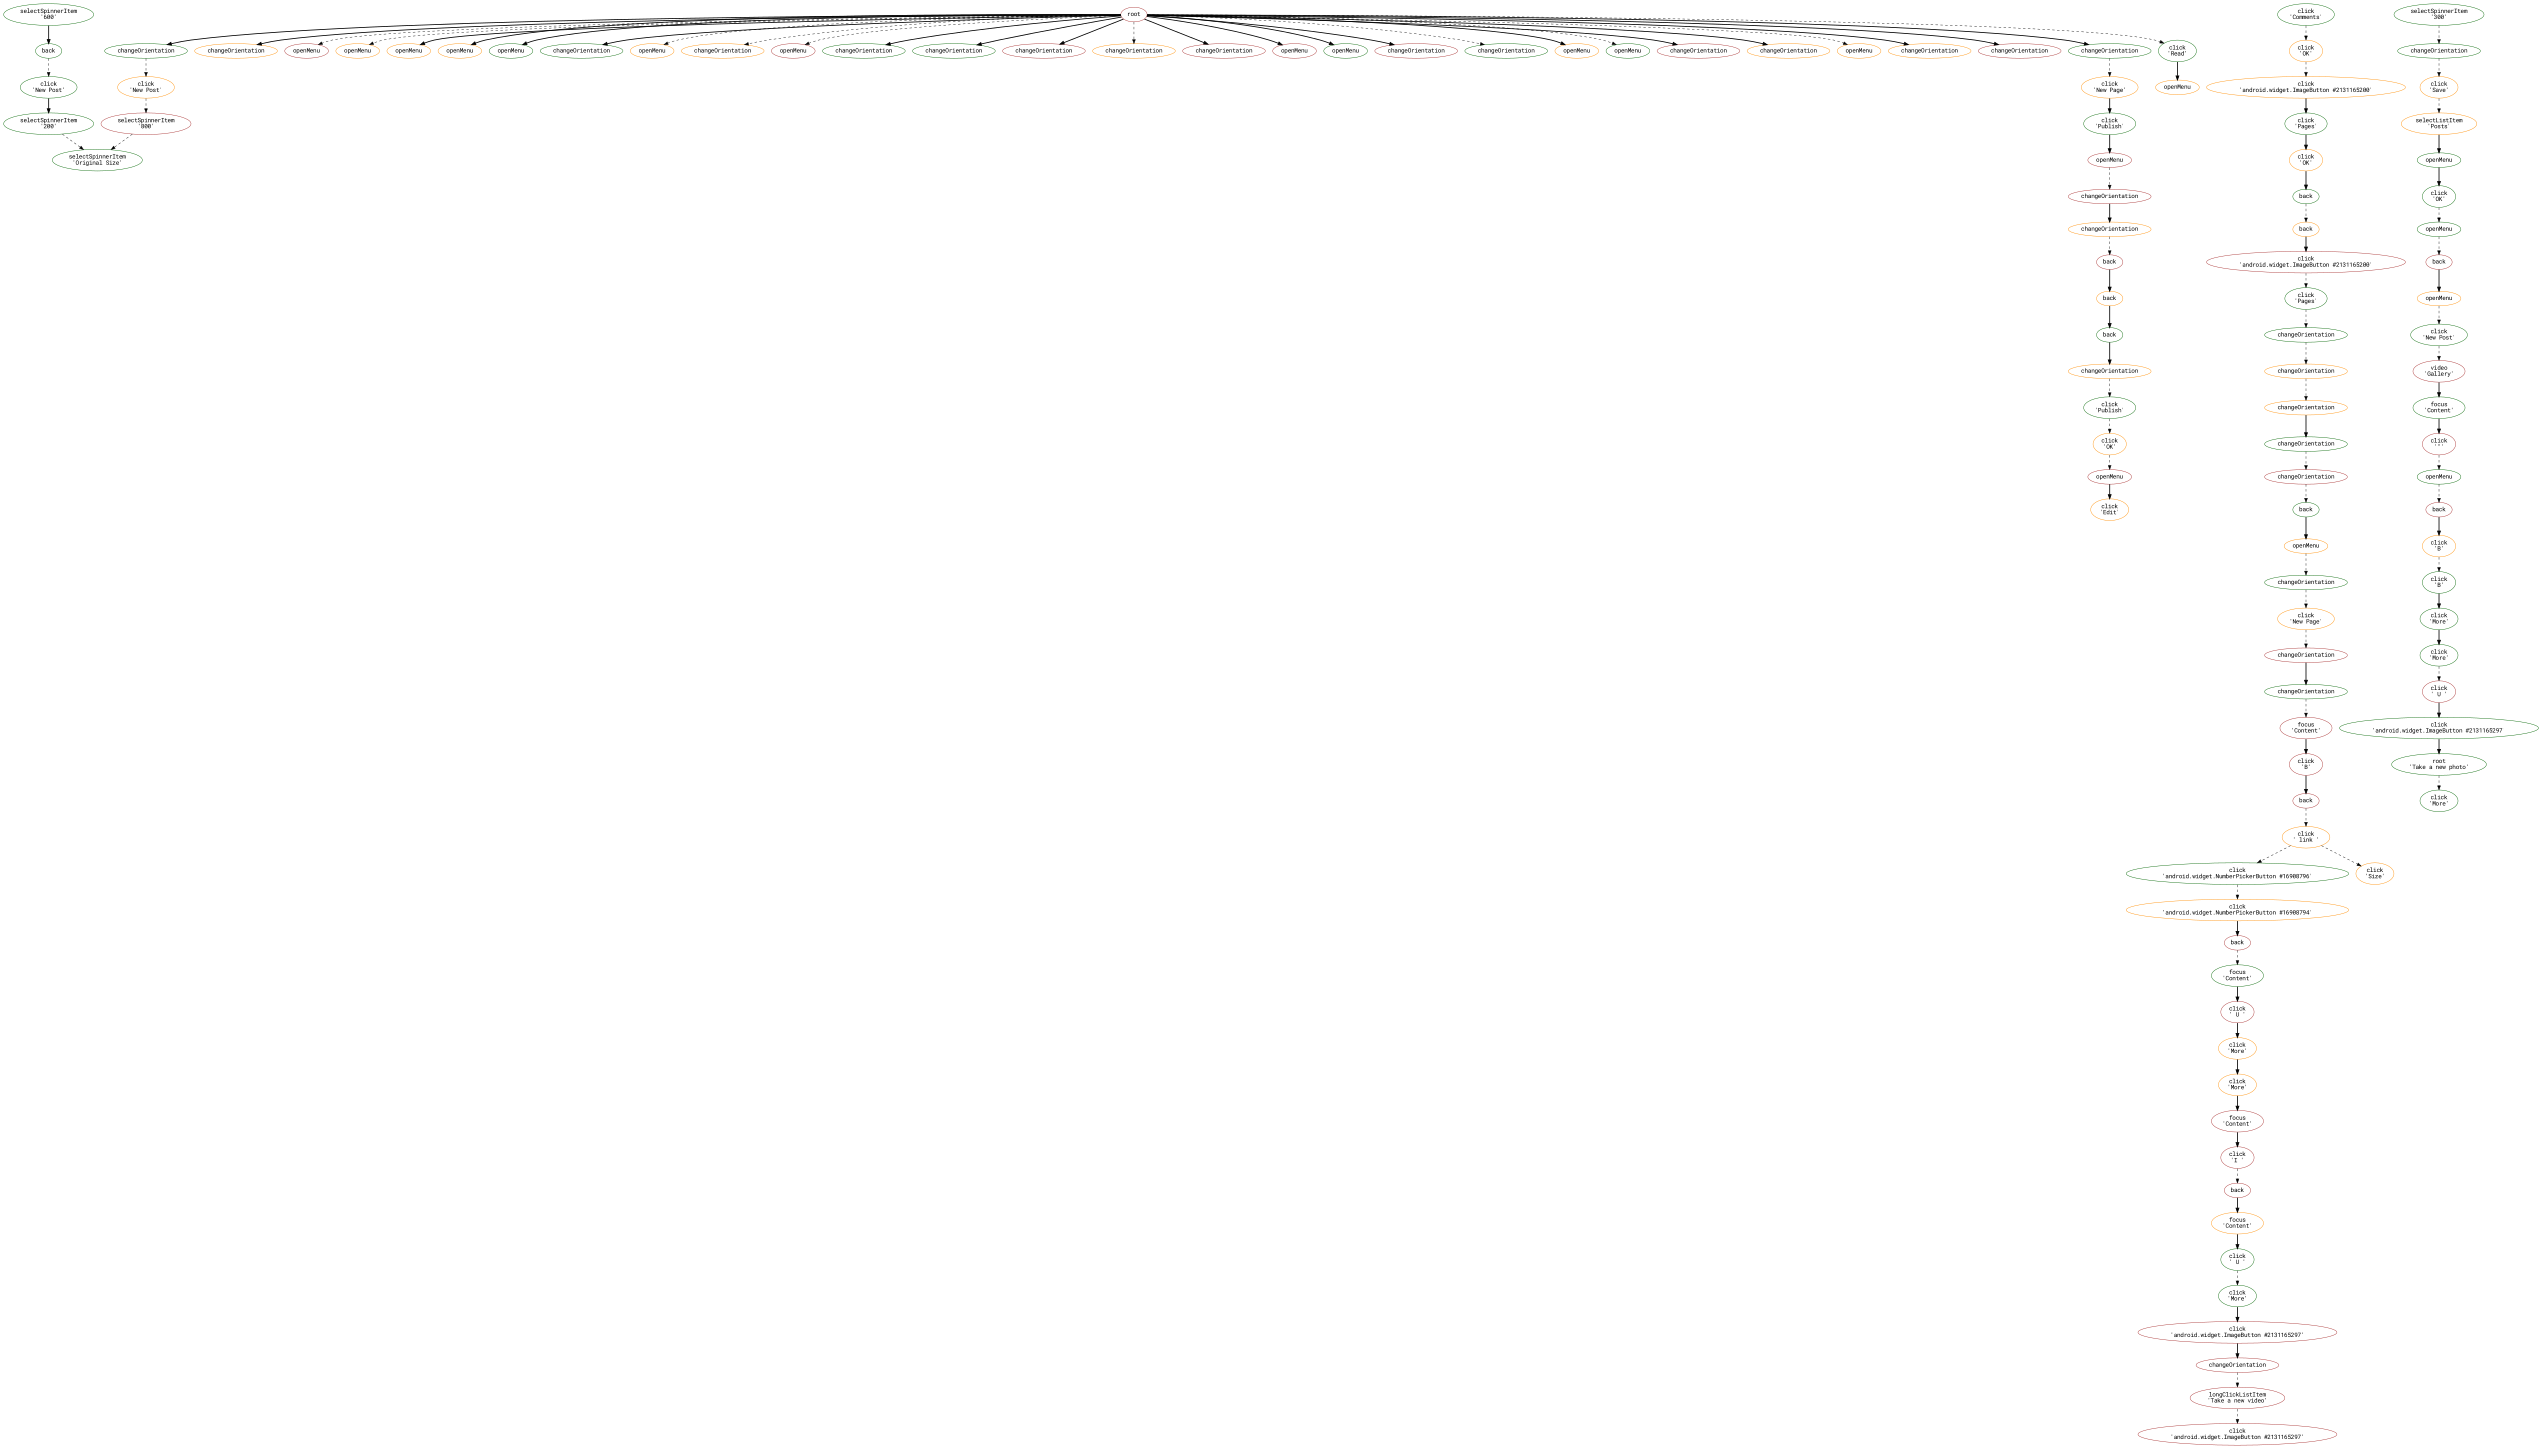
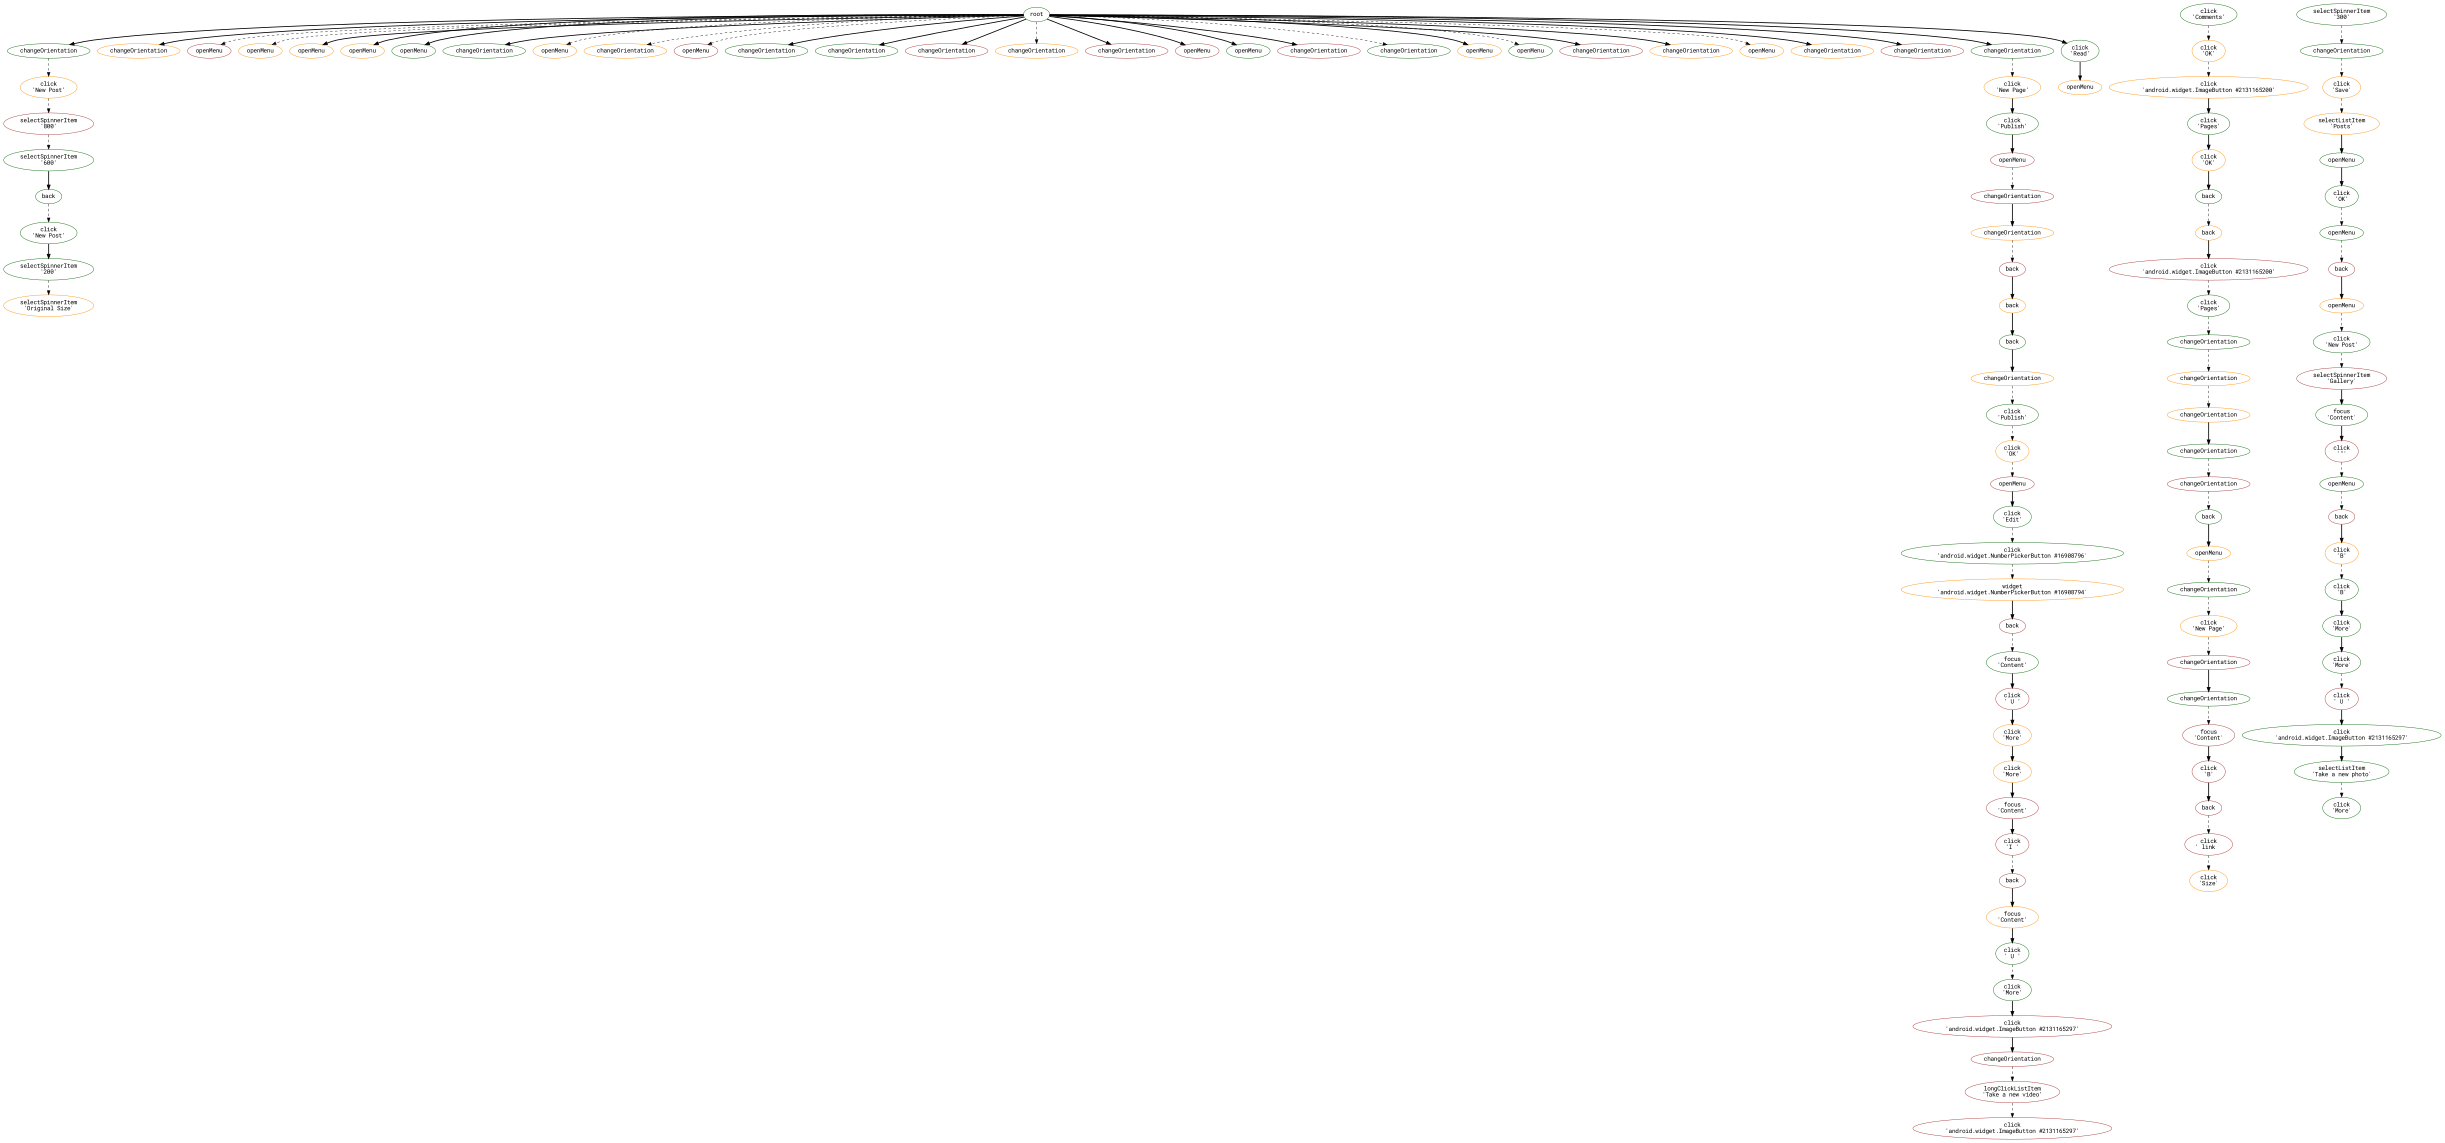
(1134, 15) -> (1037, 15)
(1781, 21) -> (1684, 21)
(123, 141) -> (49, 140)
(97, 160) -> (49, 306)
(2439, 371) -> (2342, 379)
(2110, 510) -> (2012, 517)
(2439, 764) -> (2342, 772)
(2306, 837) -> (2209, 844)
(2276, 853) -> (2012, 533)
(2237, 910) -> (2012, 590)
